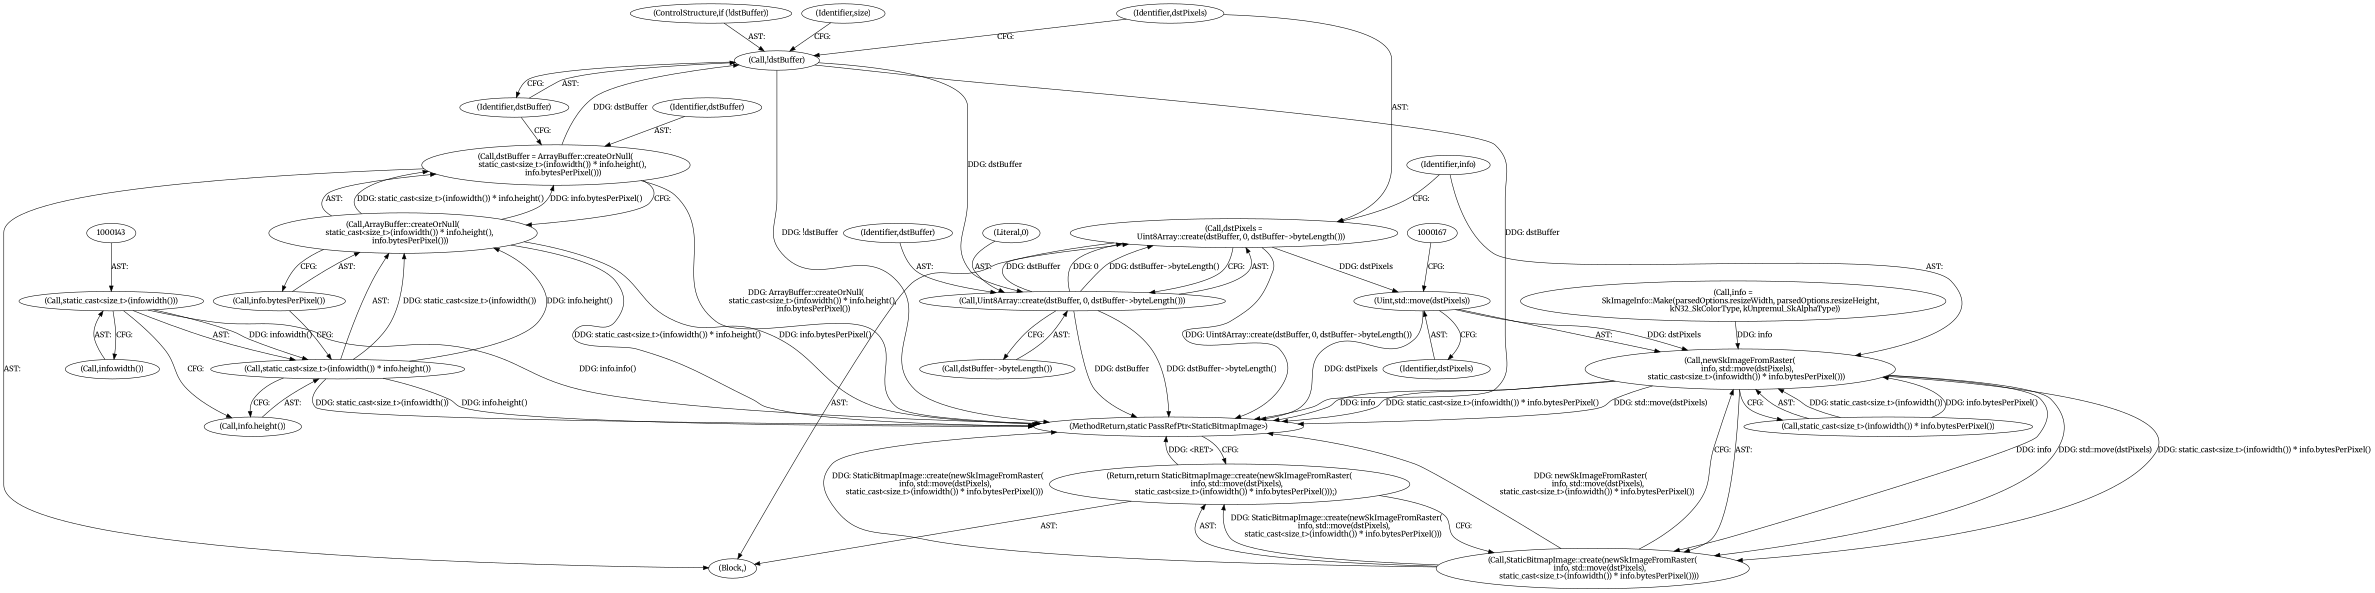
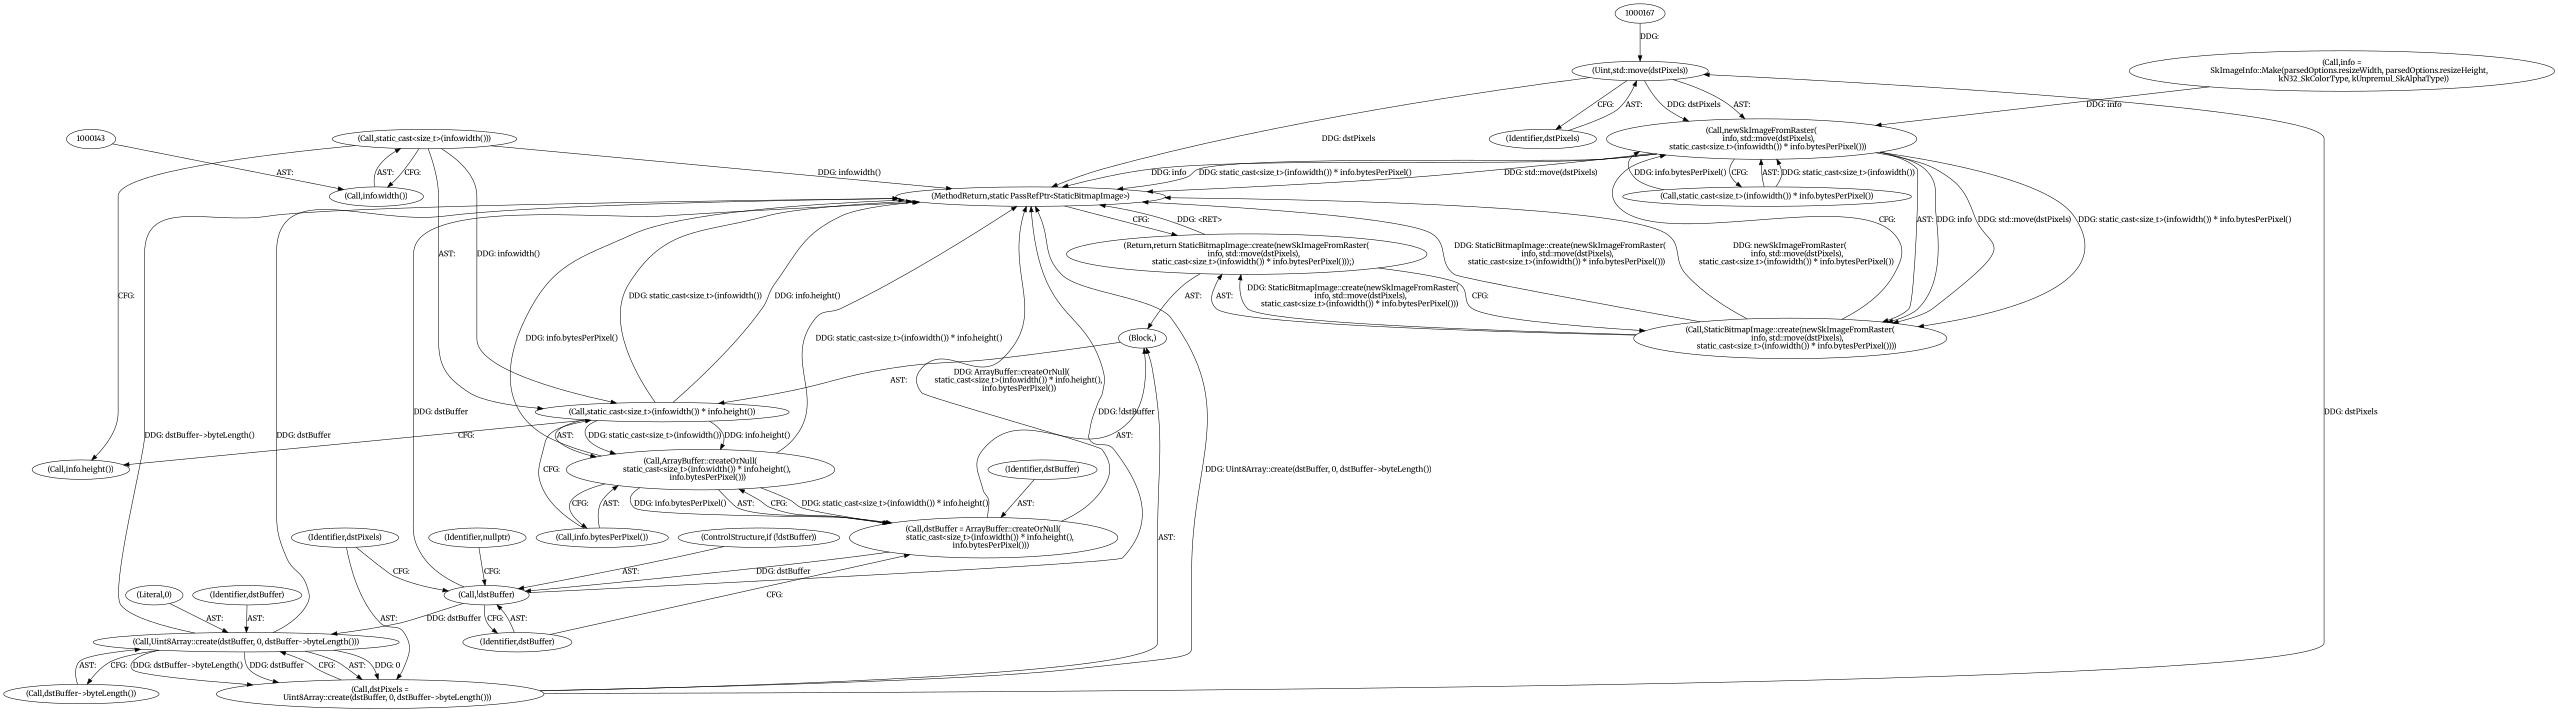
(843, 14) -> (477, 538)
(1448, 165) -> none
(111, 264) -> (225, 166)
(1437, 267) -> (1651, 37)
(608, 369) -> (850, 173)
(287, 397) -> (921, 364)
